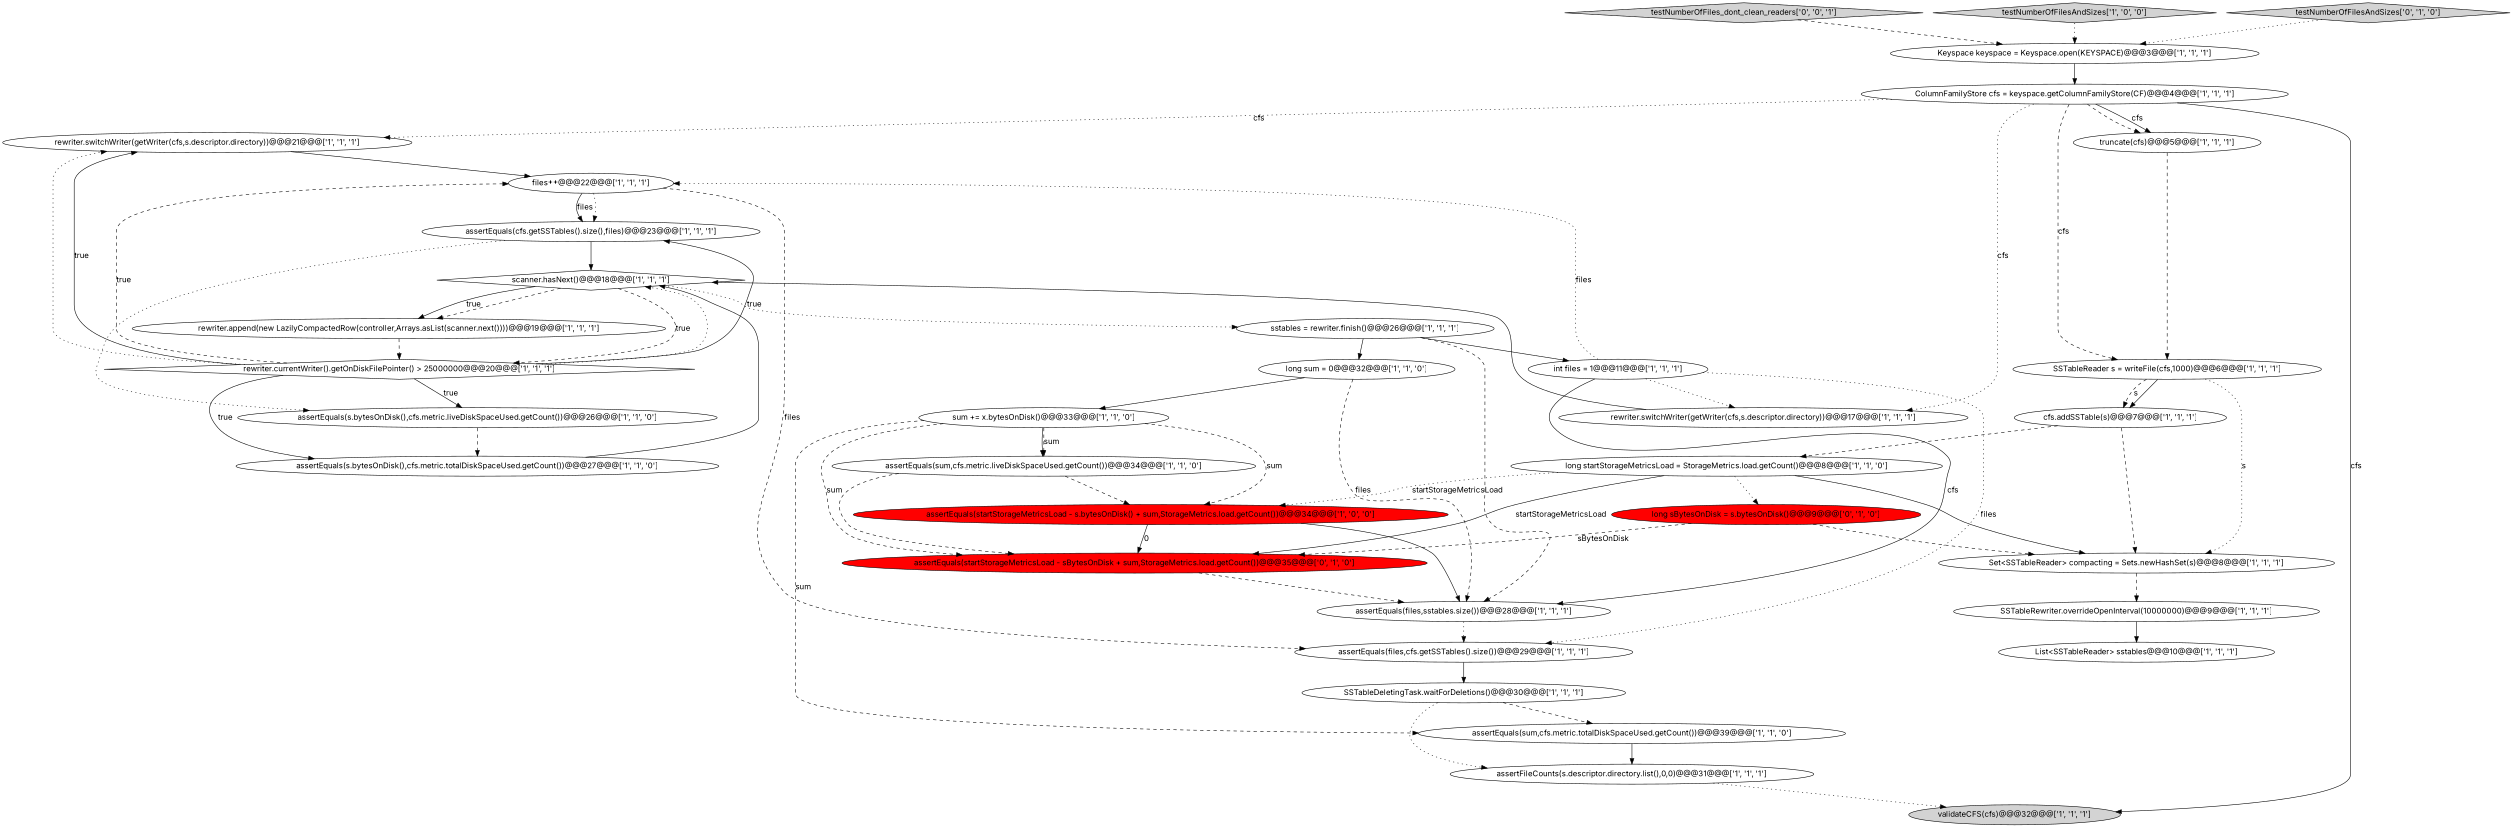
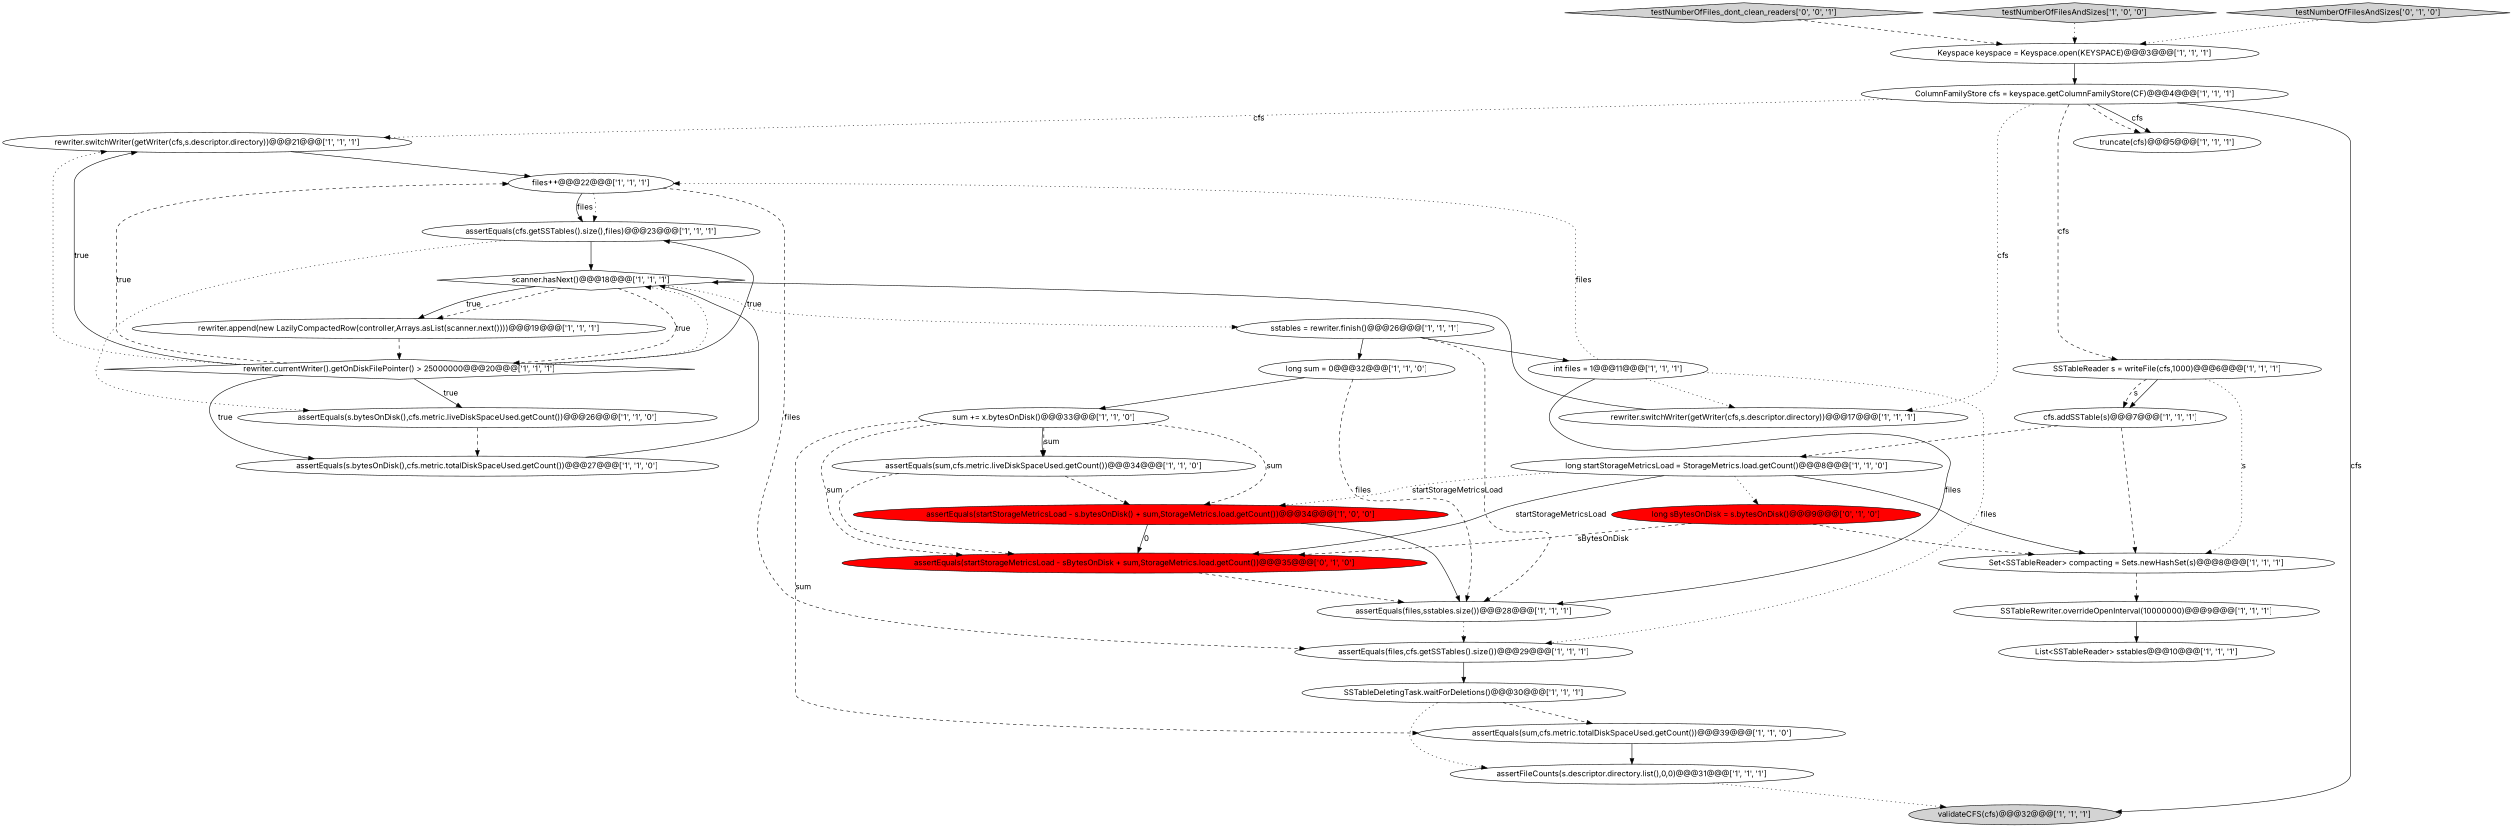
(2167, 253) -> none
(1953, 490) -> (1953, 490)
